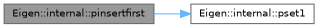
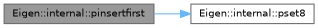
(252, 14) -> (252, 14)
